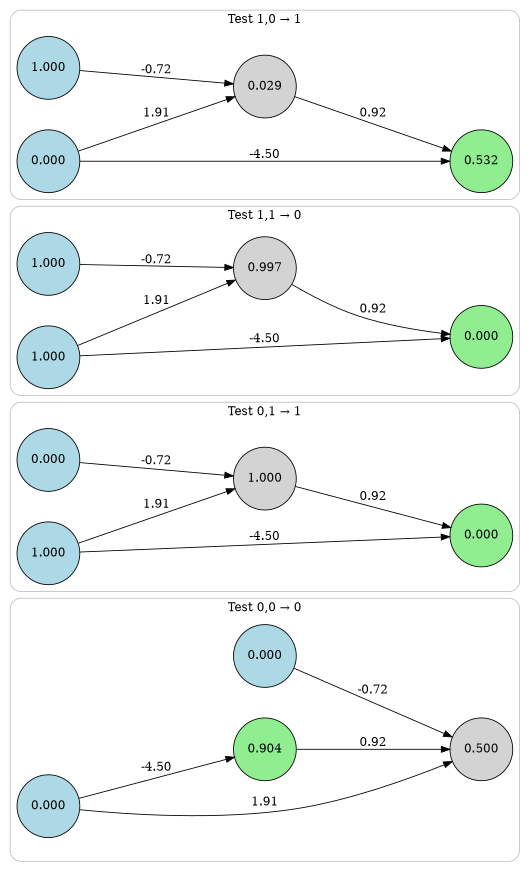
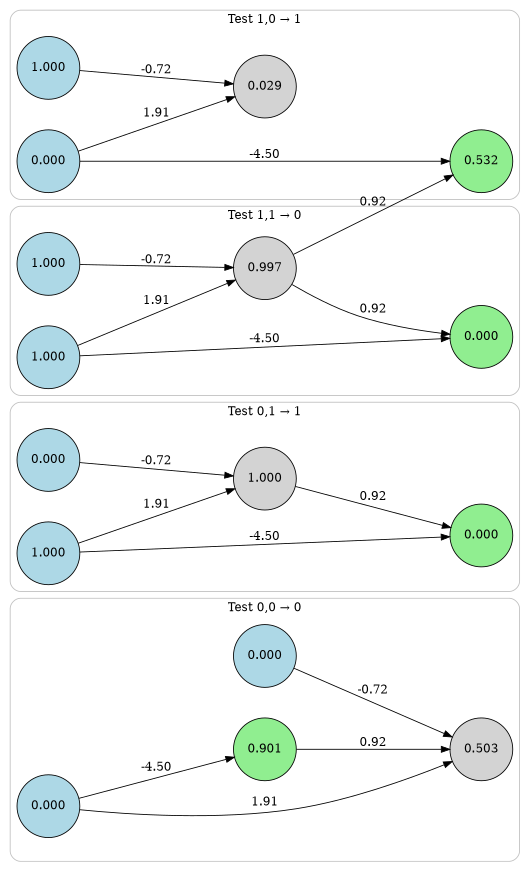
(369, 122) -> (369, 217)
(265, 749) -> (265, 749)
(481, 749) -> (481, 749)
